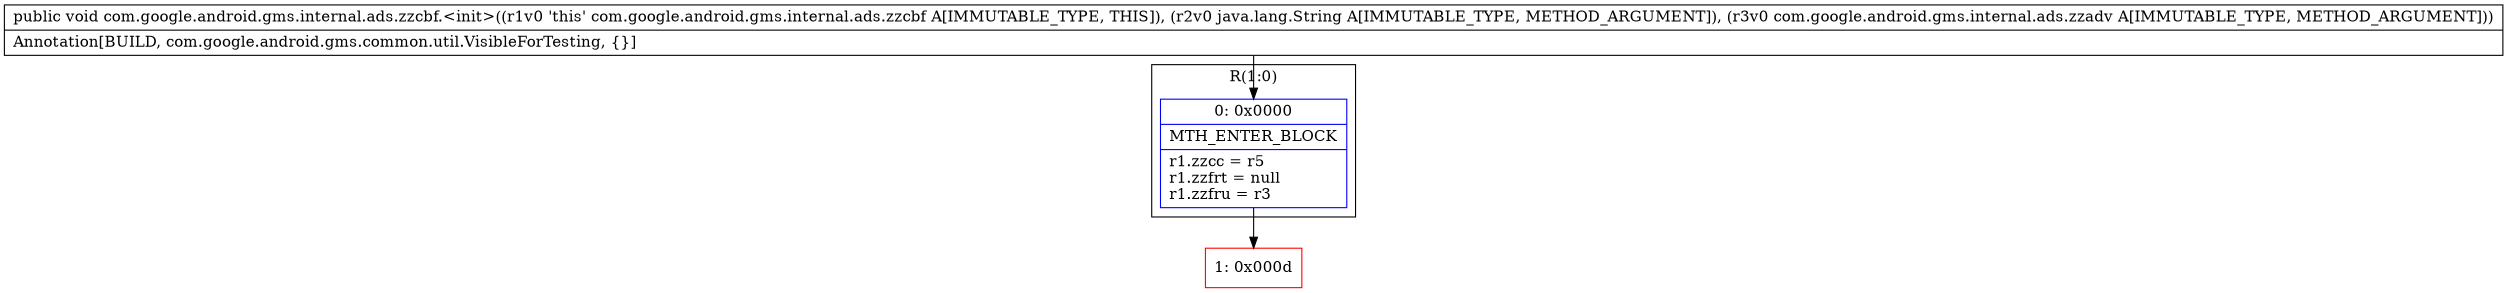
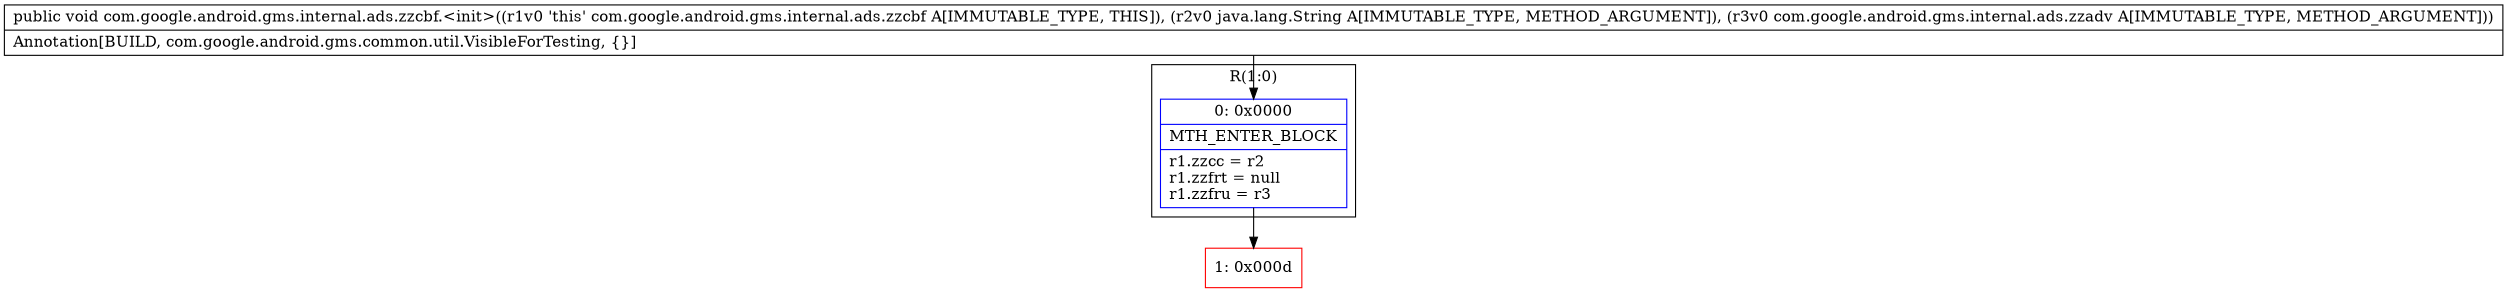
(1217, 162) -> (1217, 162)
